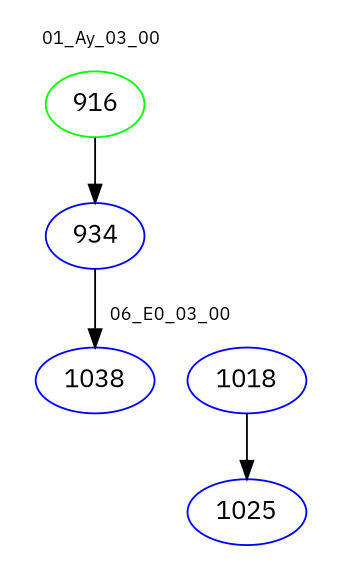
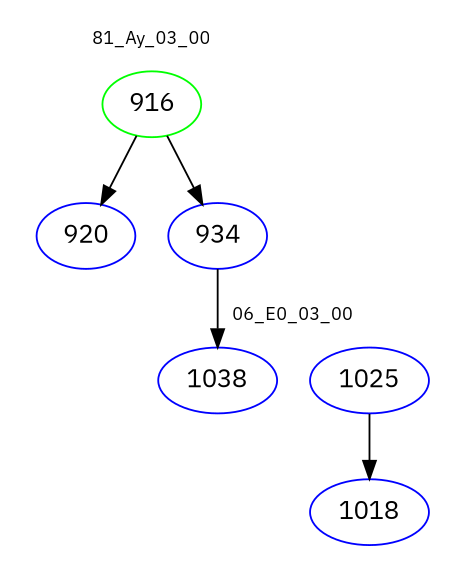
(102, 39) -> (152, 39)
none -> (86, 236)
(247, 437) -> (369, 437)
